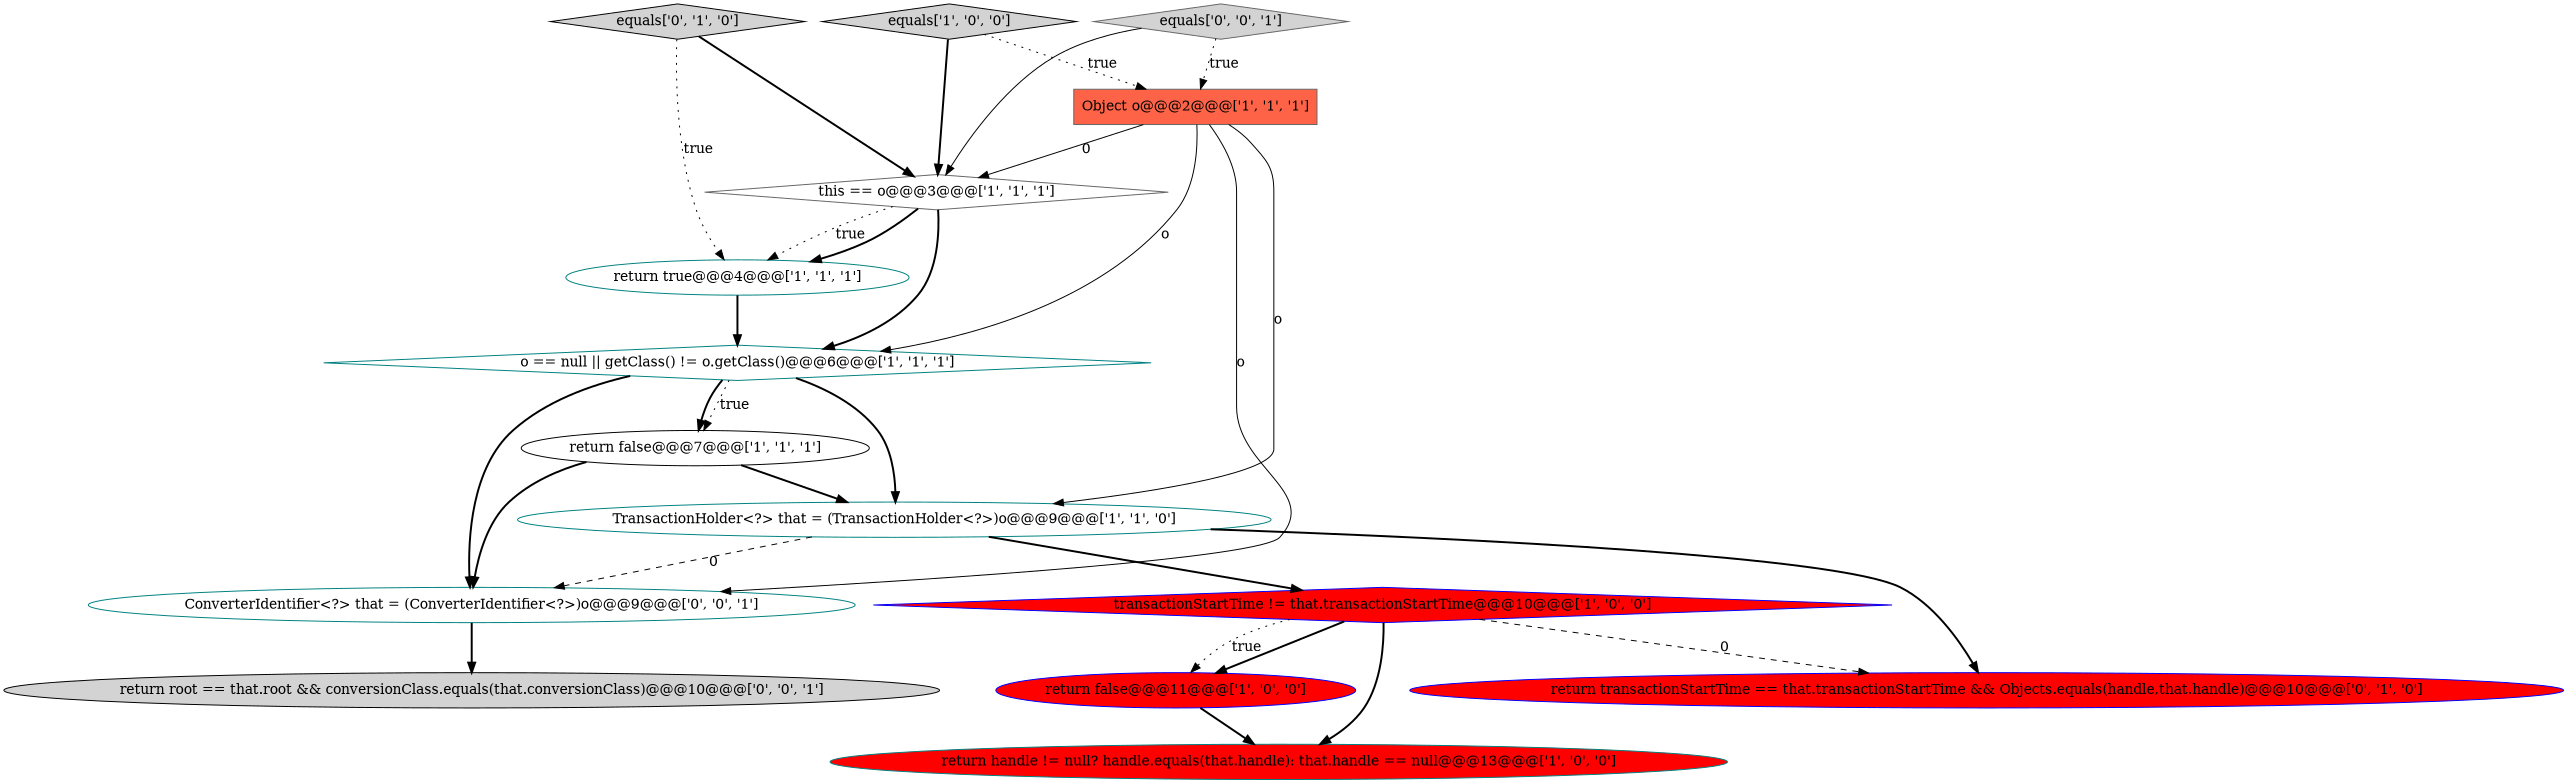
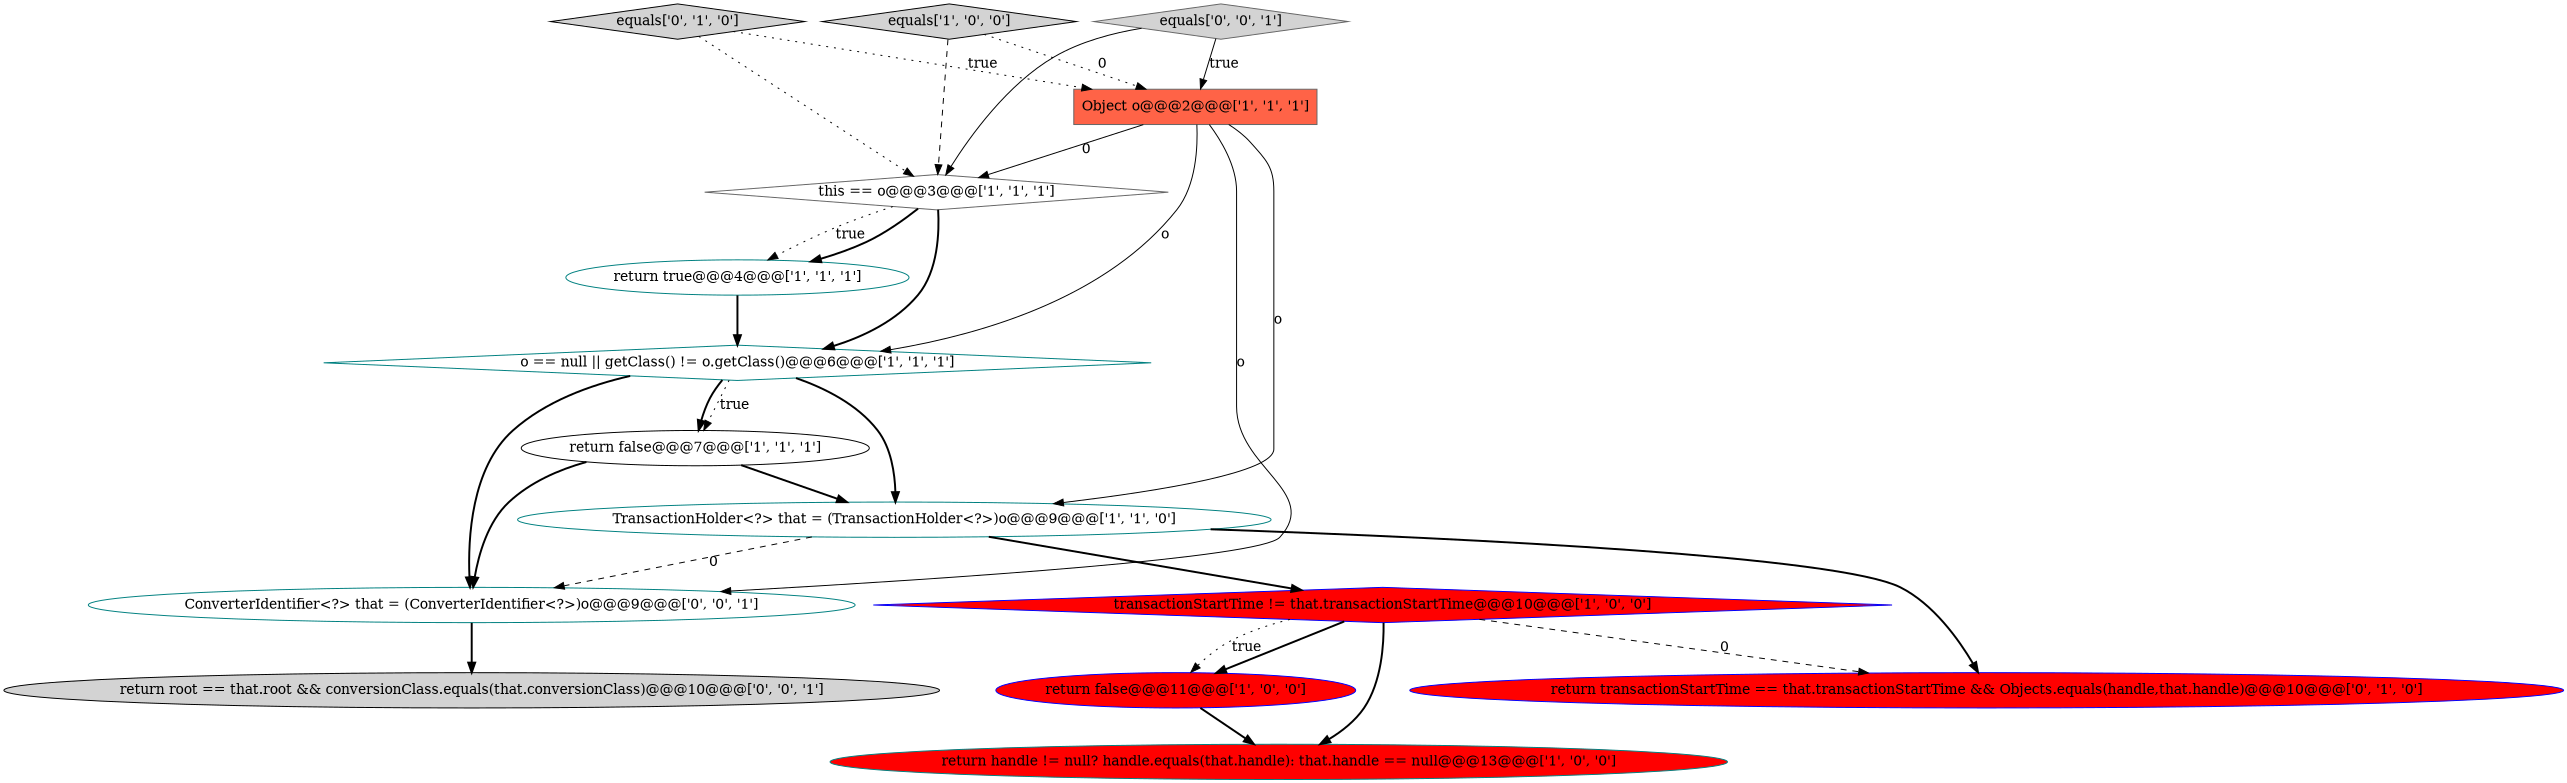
(1210, 59) -> (1210, 59)
(1103, 64) -> (1103, 64)
(943, 102) -> (943, 102)
(802, 104) -> (802, 104)
(682, 149) -> (908, 60)
